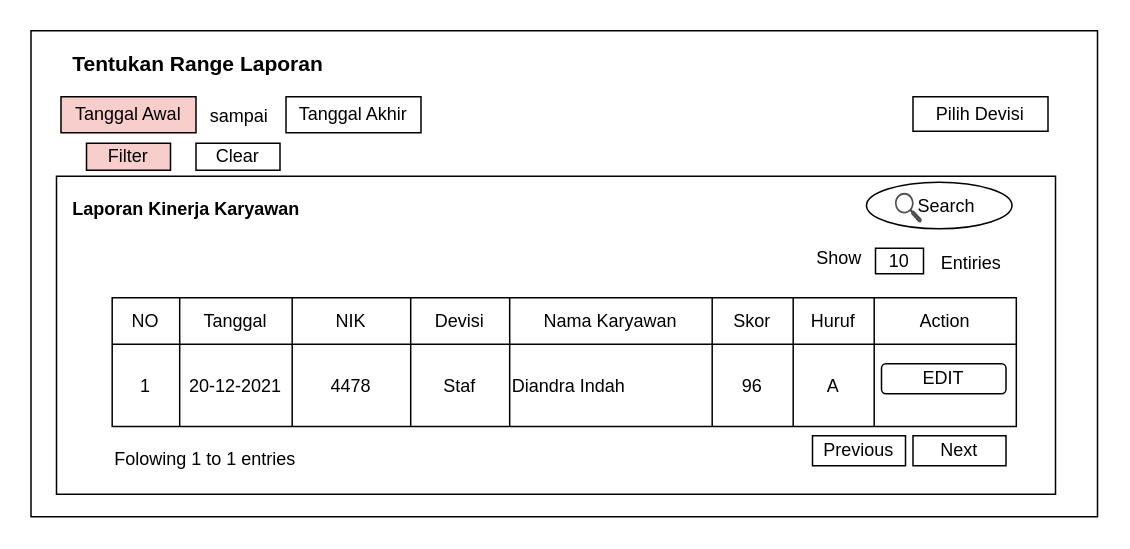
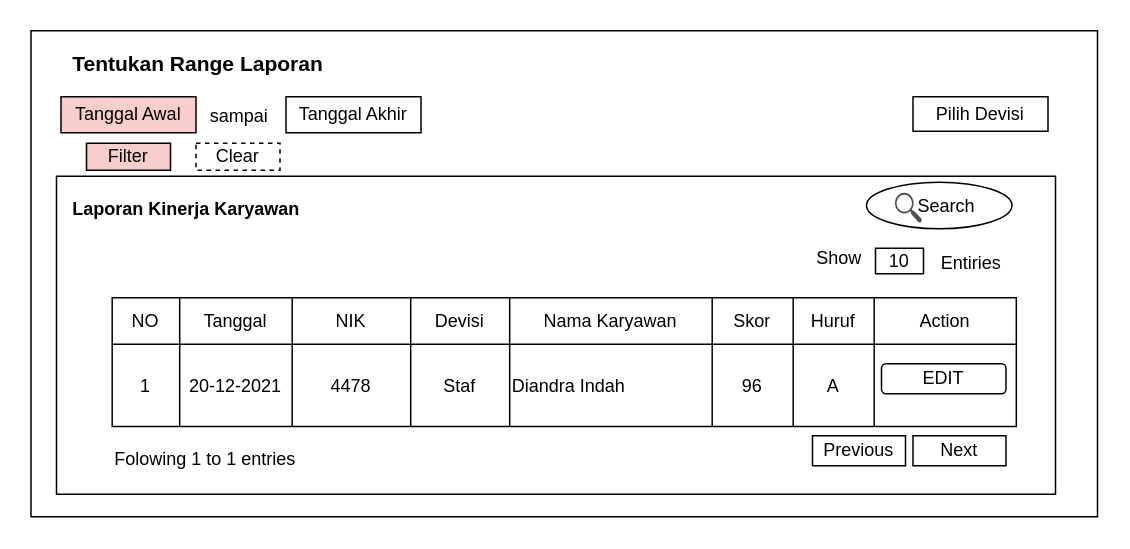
(238, 157) -> (238, 157)
